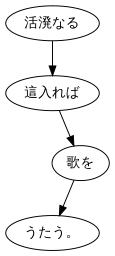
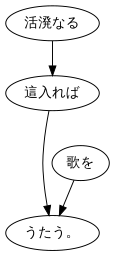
(65, 124) -> (43, 158)
